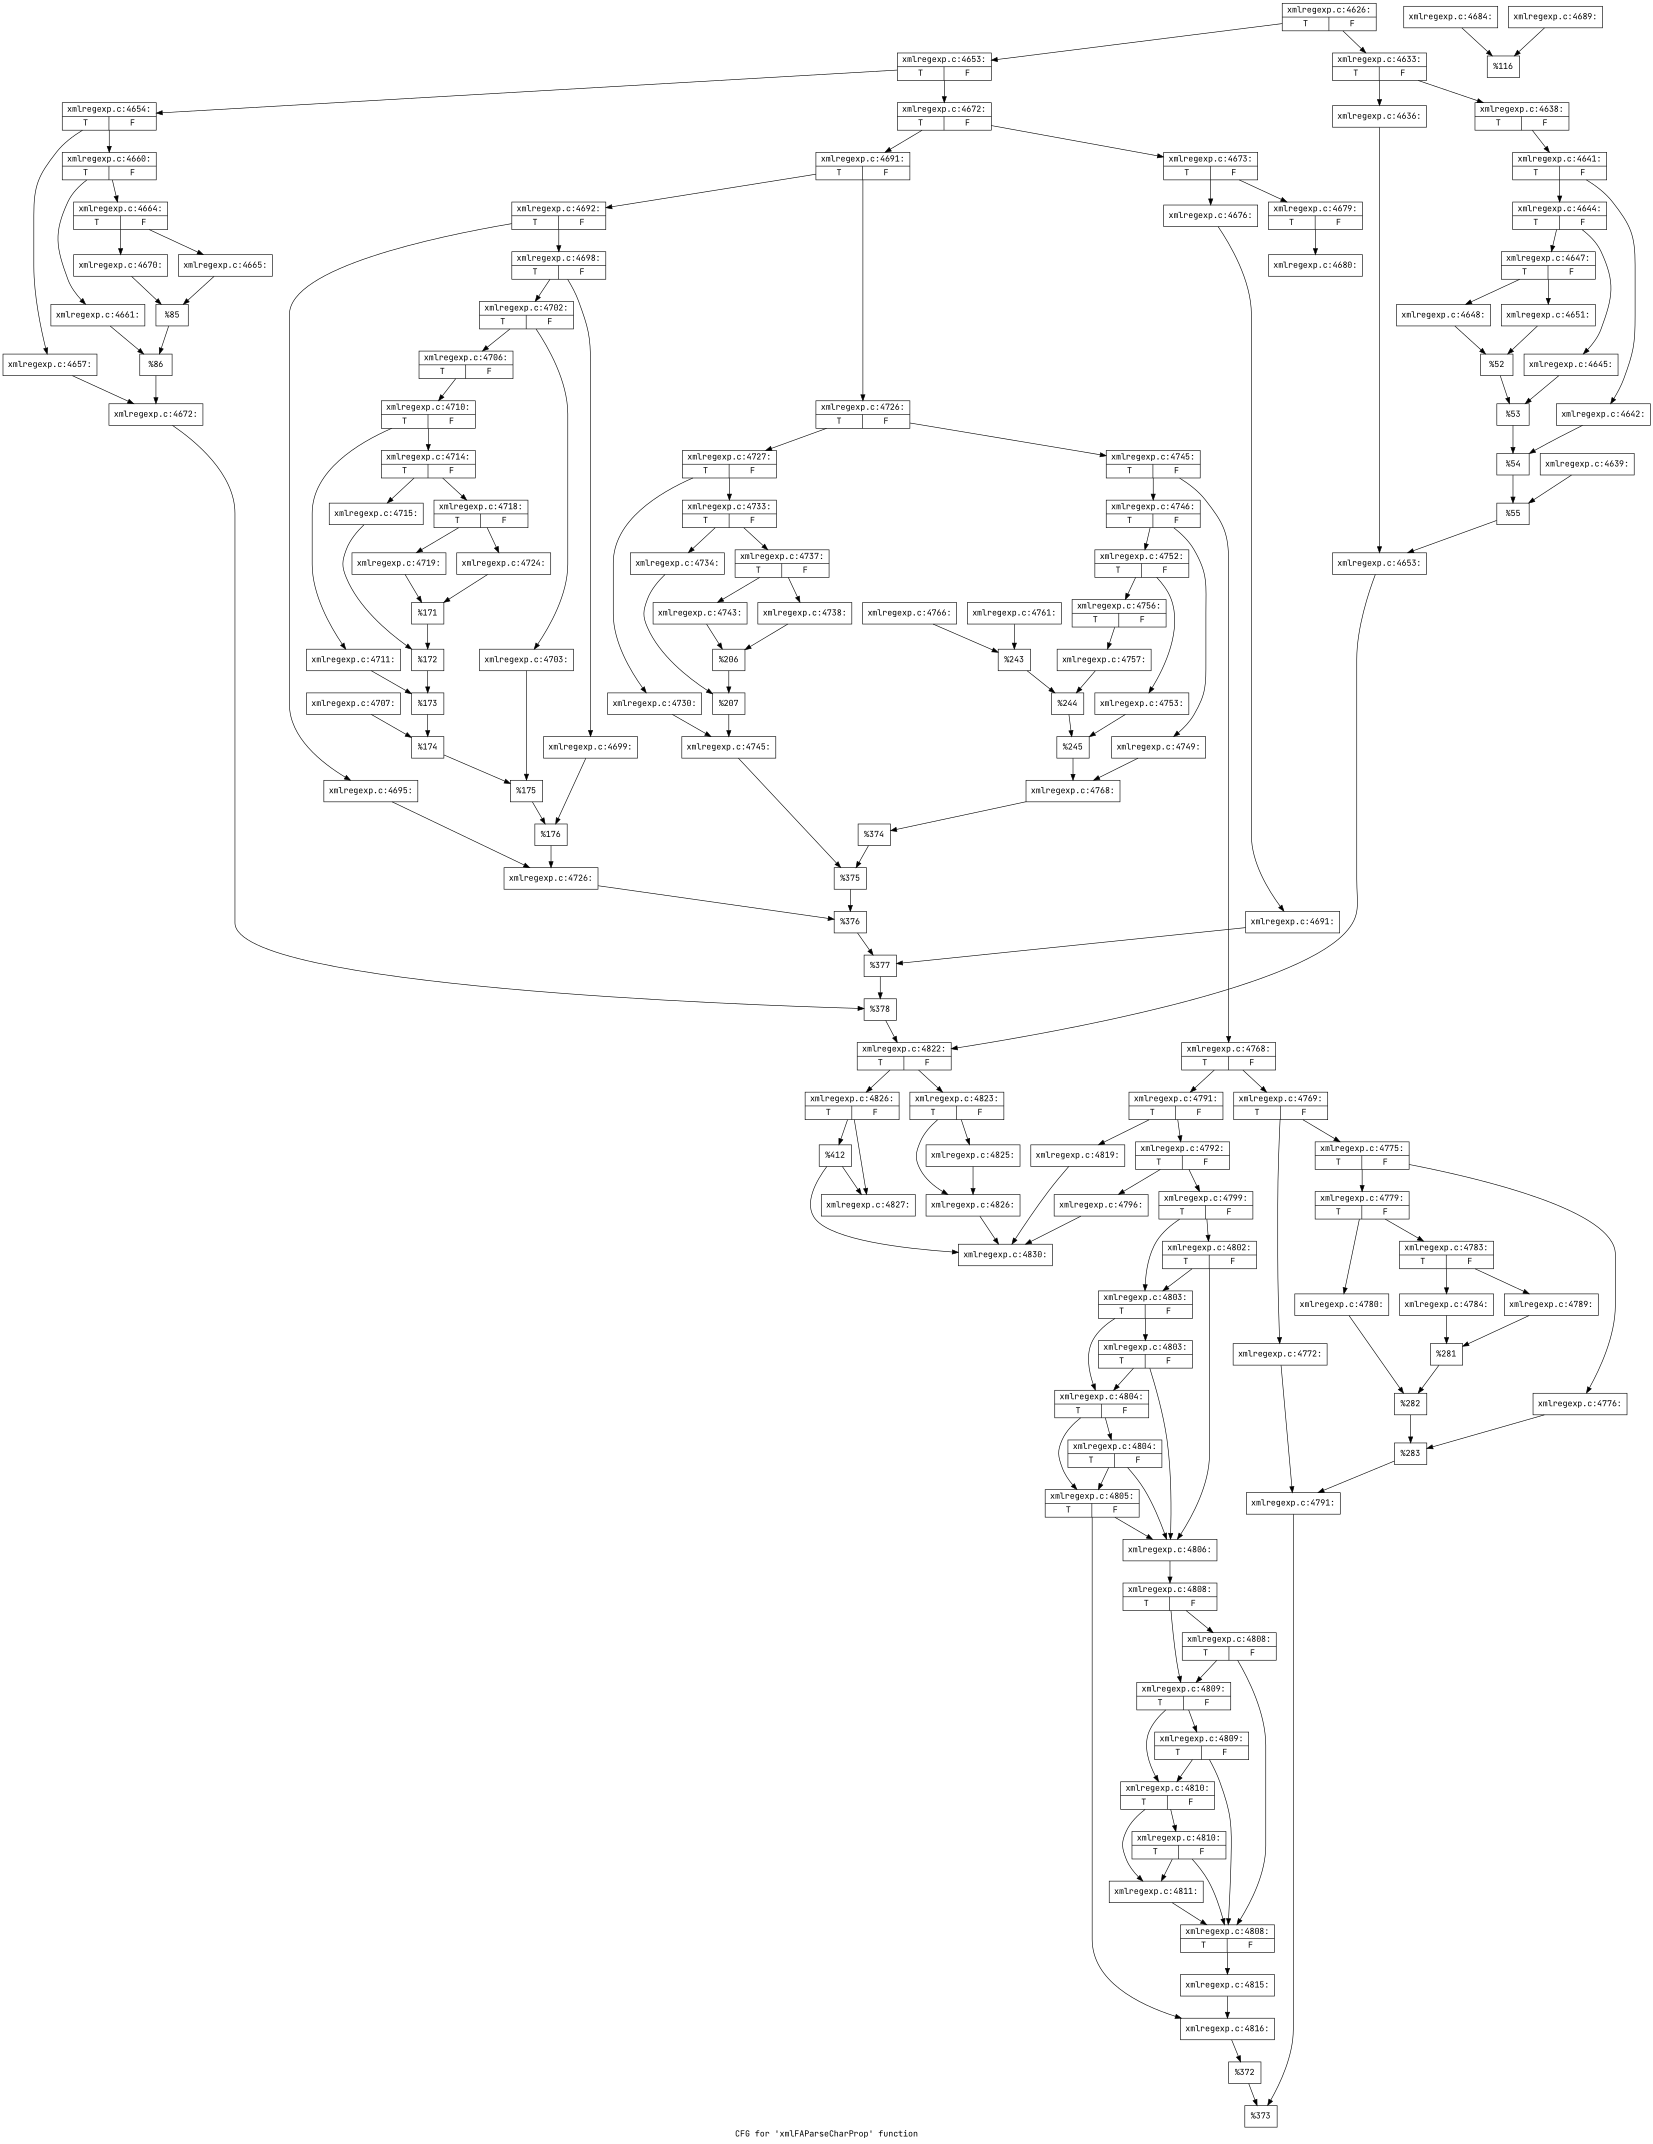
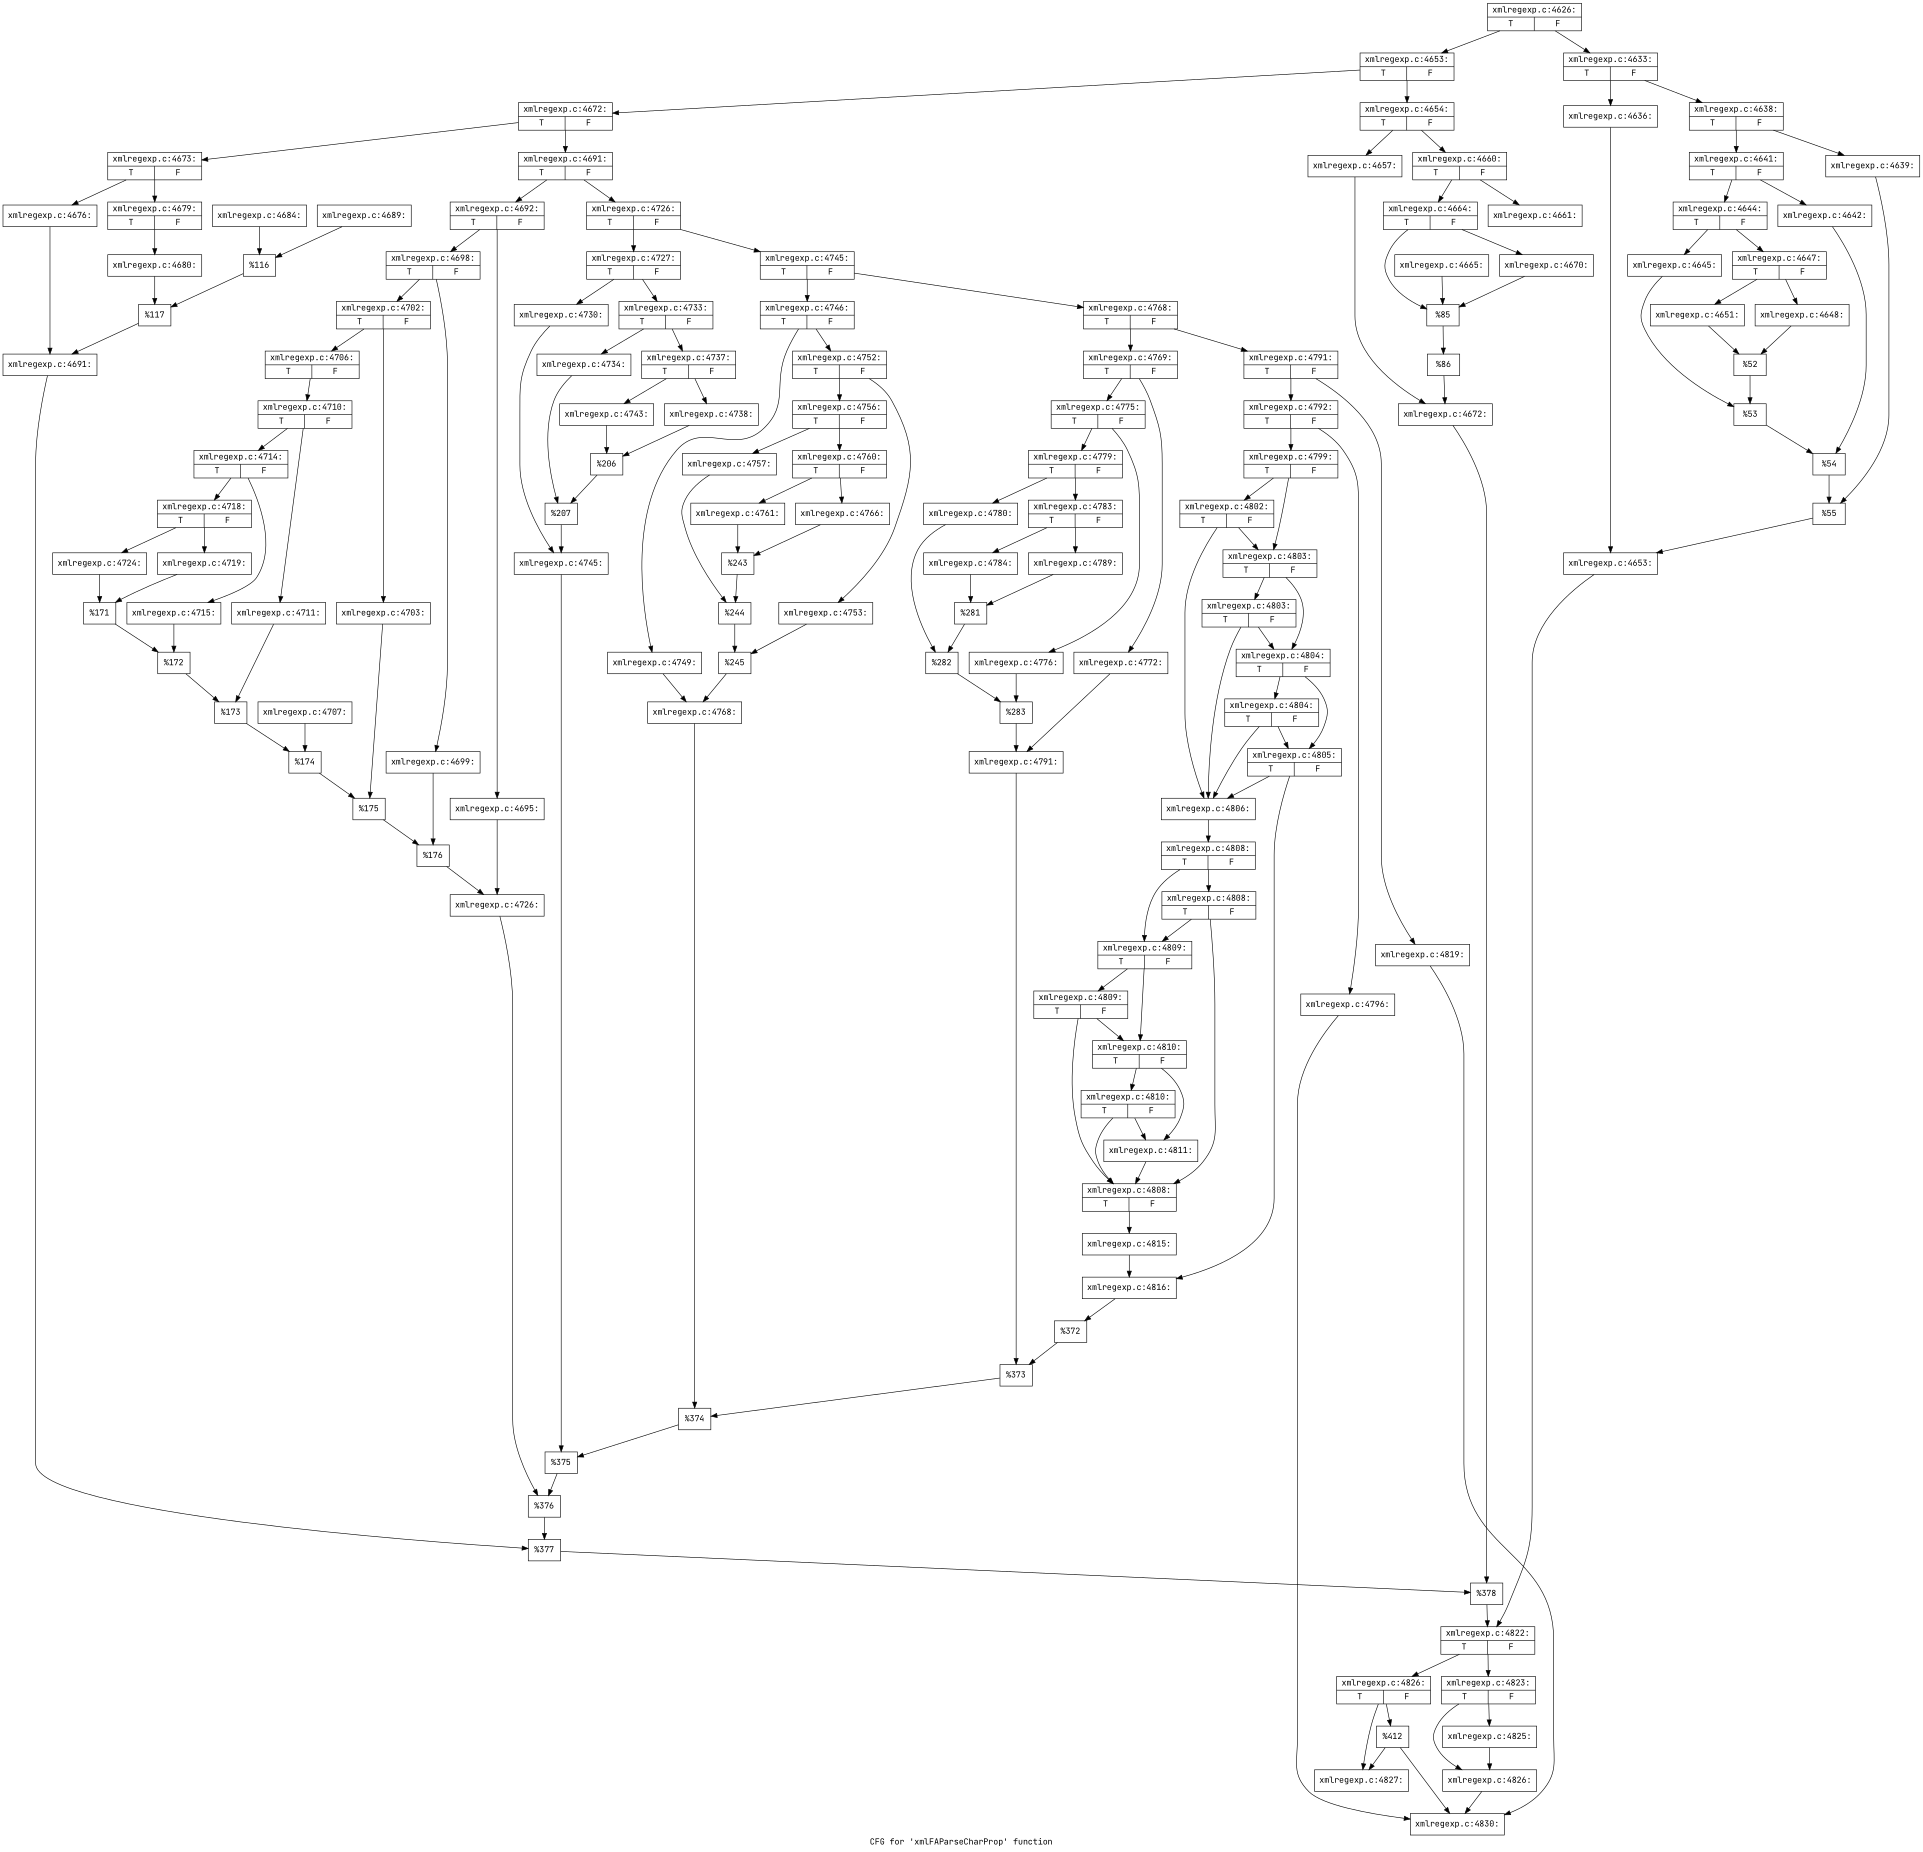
none -> (1806, 142)
(173, 241) -> (1386, 272)
none -> (155, 315)
(125, 338) -> none
none -> (840, 464)
none -> (858, 1397)
